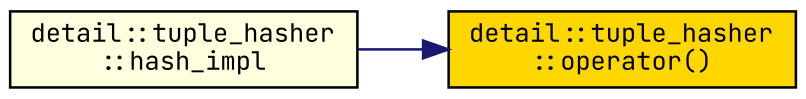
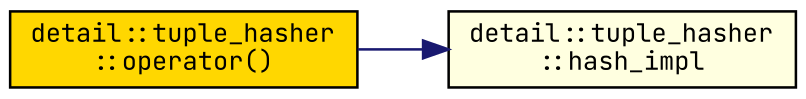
(390, 49) -> (390, 49)
